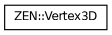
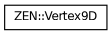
(56, 17) -> (56, 17)
